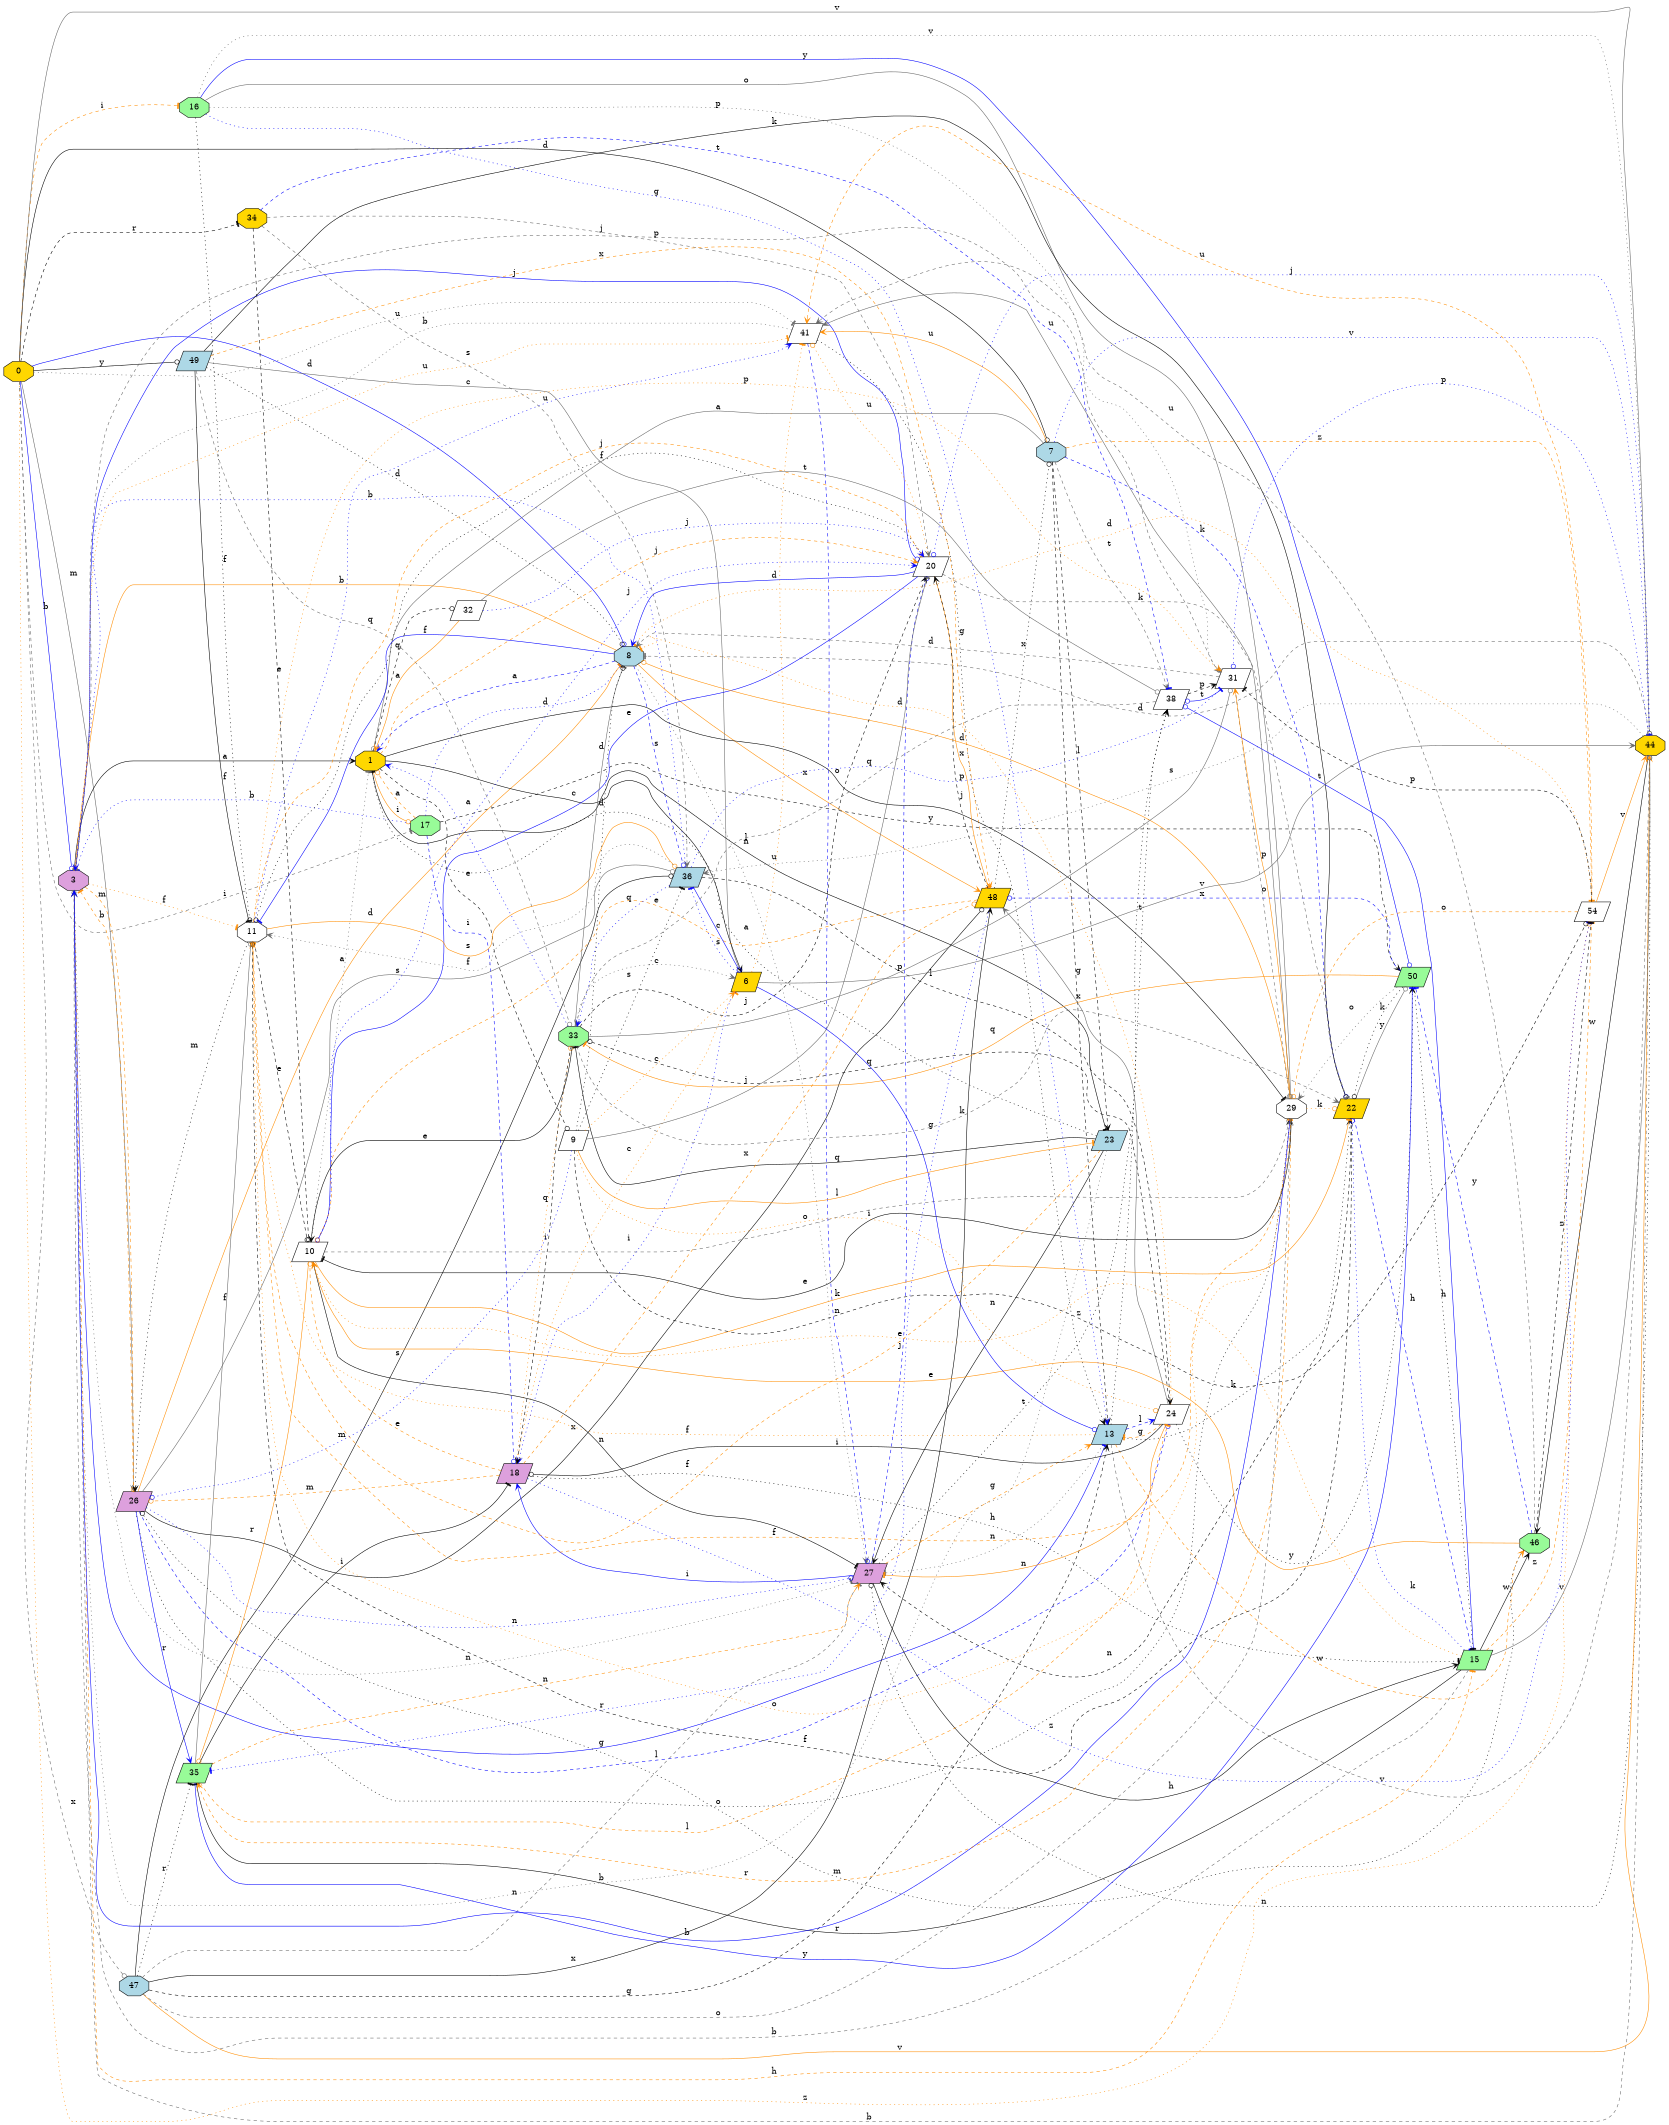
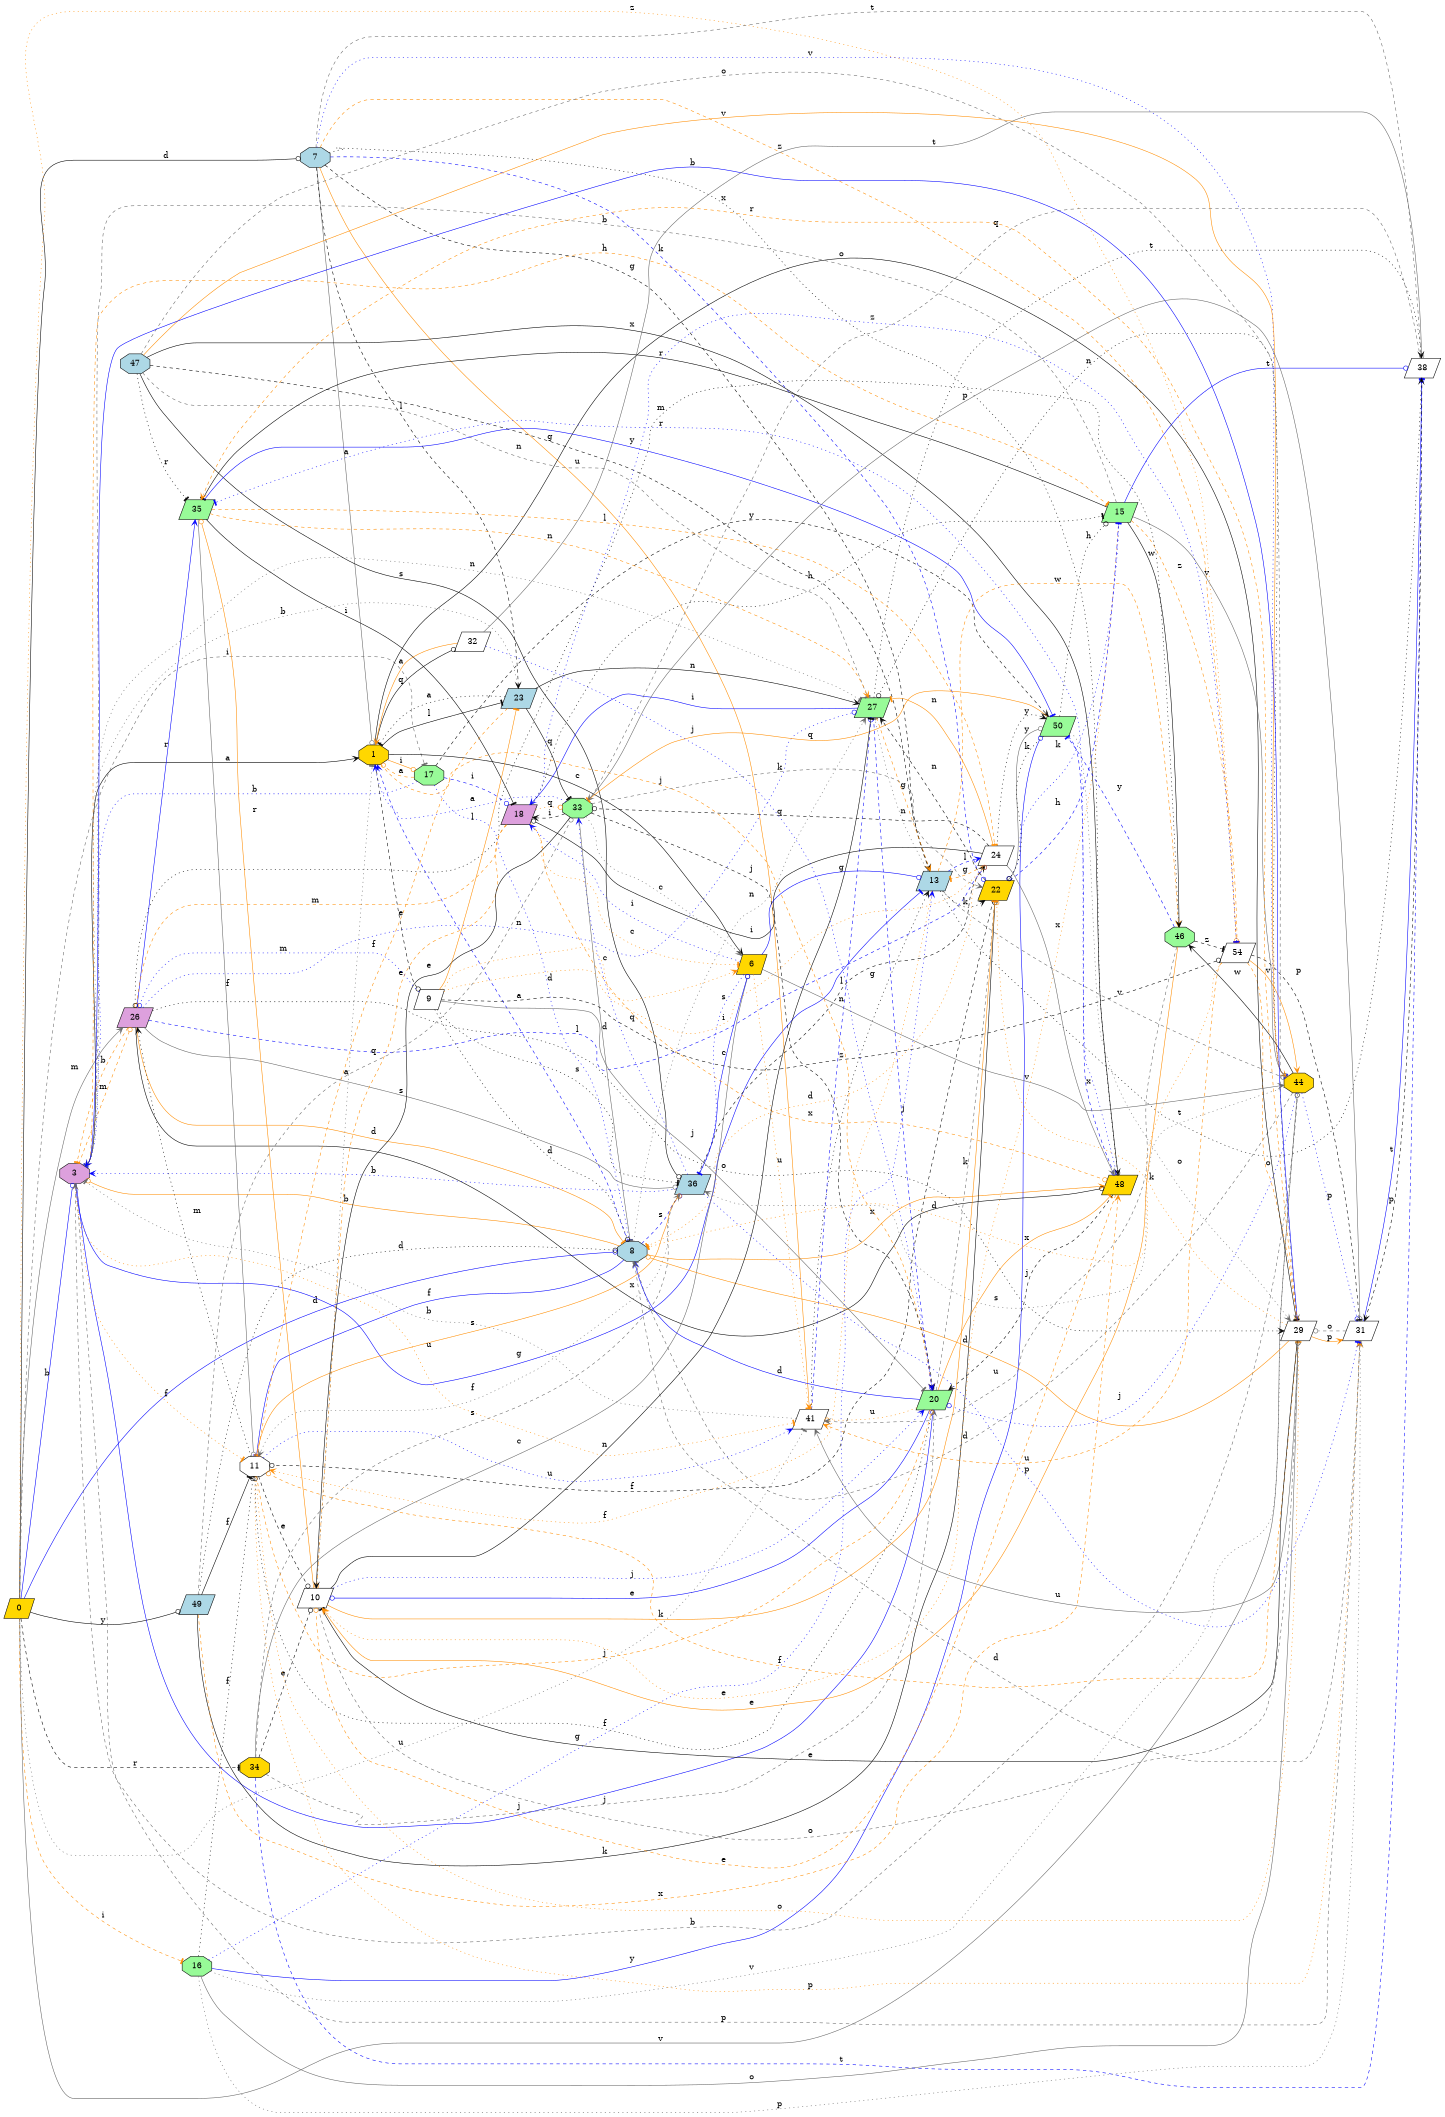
(19, 371) -> (19, 1609)
(669, 487) -> (575, 1427)
(931, 567) -> (934, 1400)
(396, 664) -> (400, 687)
(1020, 688) -> (999, 421)
(1291, 1109) -> (1299, 1331)
(43, 1186) -> none
(1444, 1317) -> (1073, 618)
(869, 1573) -> (872, 708)
(1127, 1800) -> none
